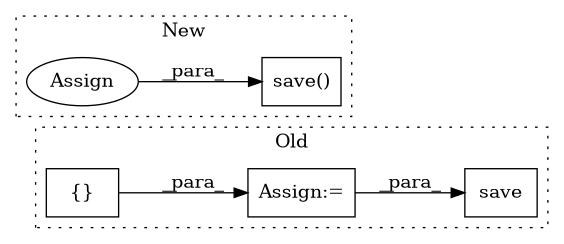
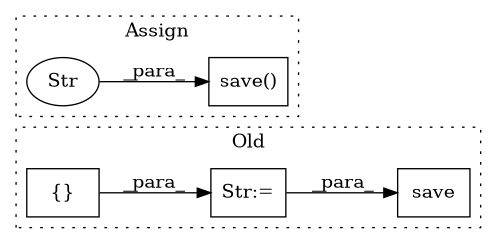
(184, 31) -> (157, 31)
(82, 82) -> (63, 82)
(302, 193) -> (248, 193)
